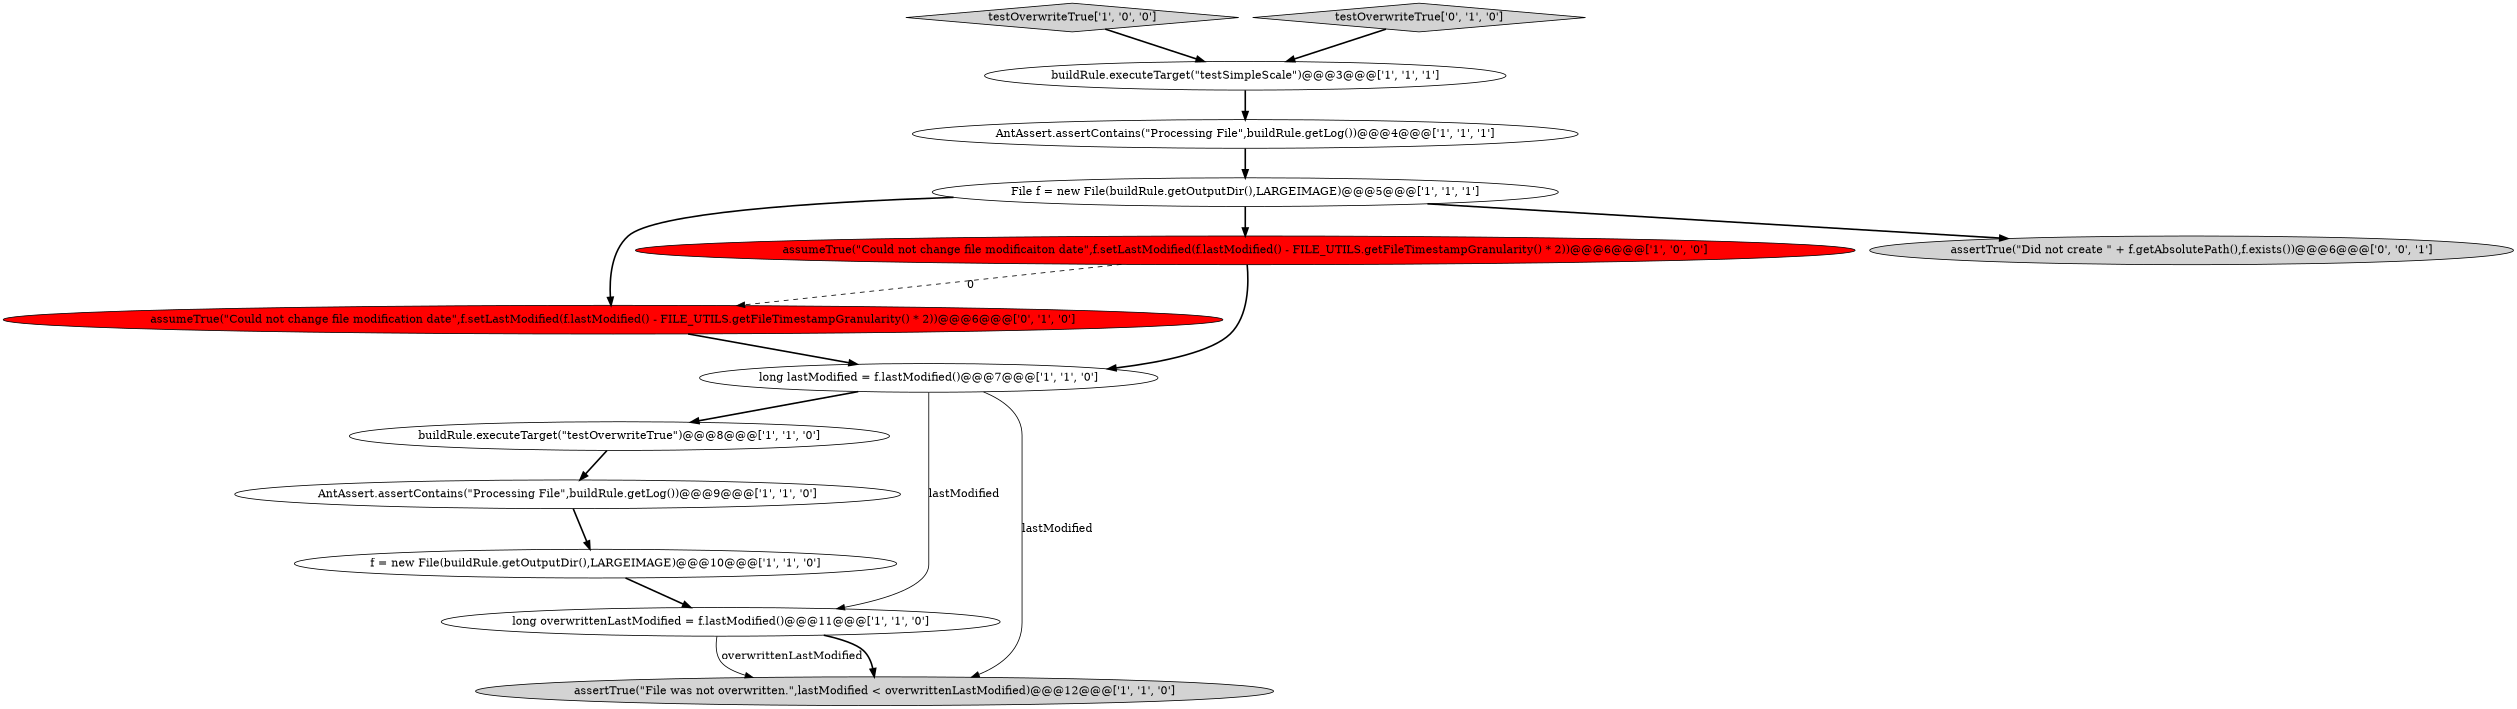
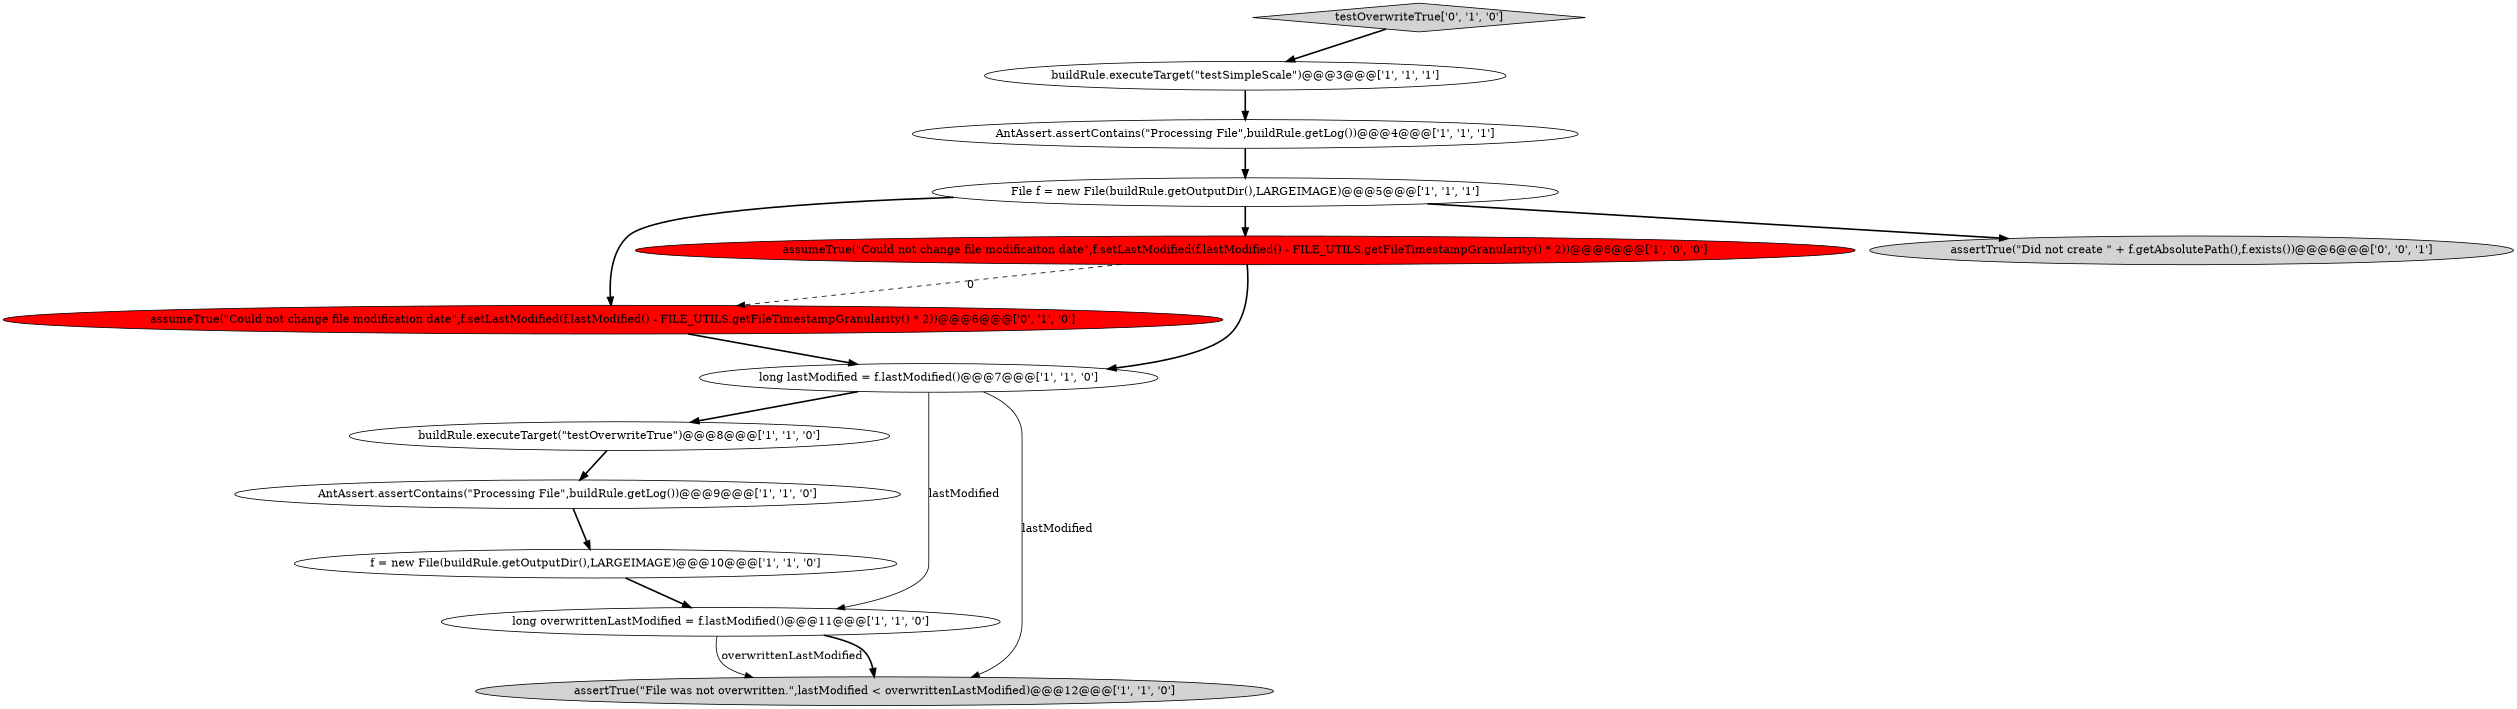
(1072, 18) -> none
